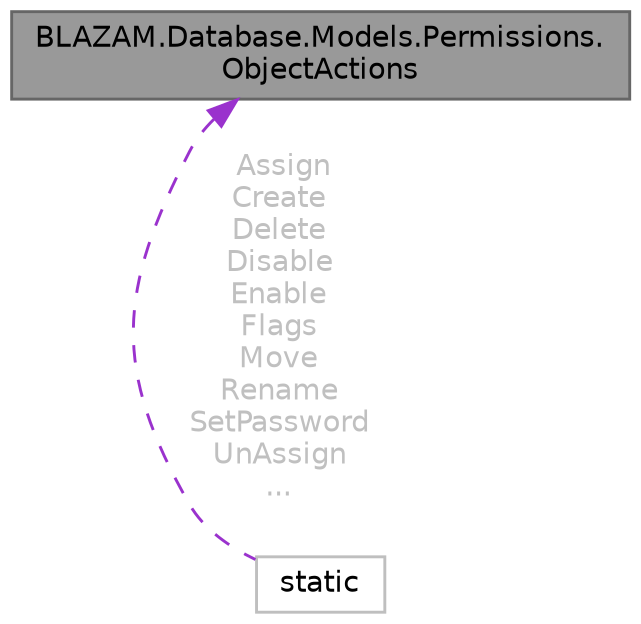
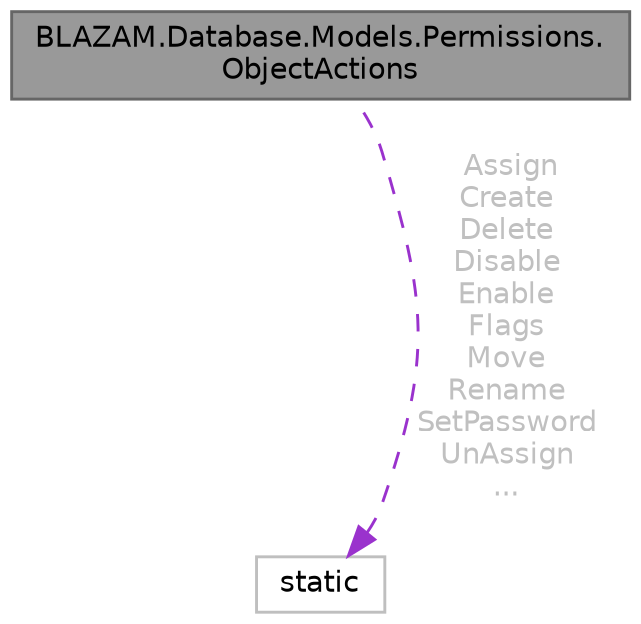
(135, 351) -> (417, 315)
